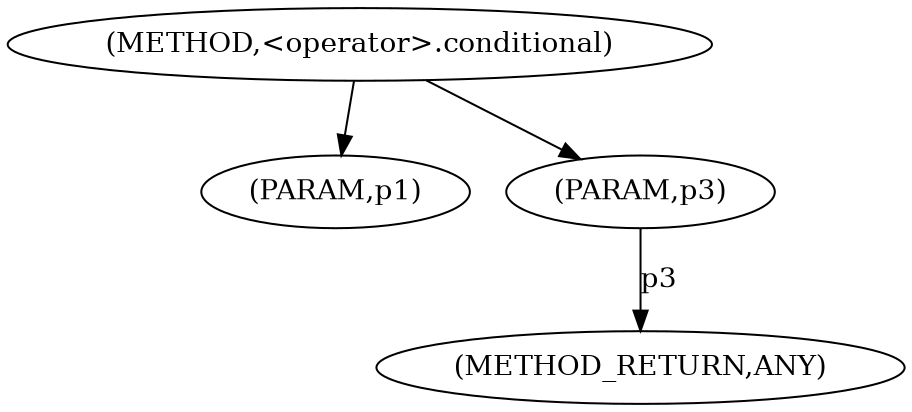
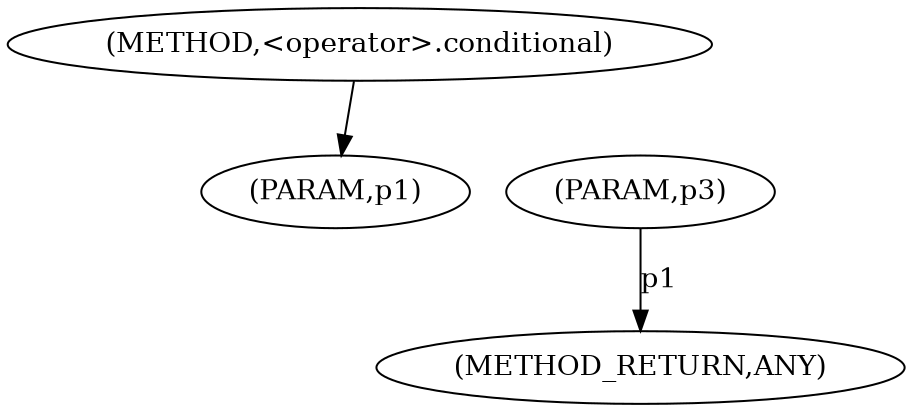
(494, 115) -> none
(660, 280) -> (660, 280)
